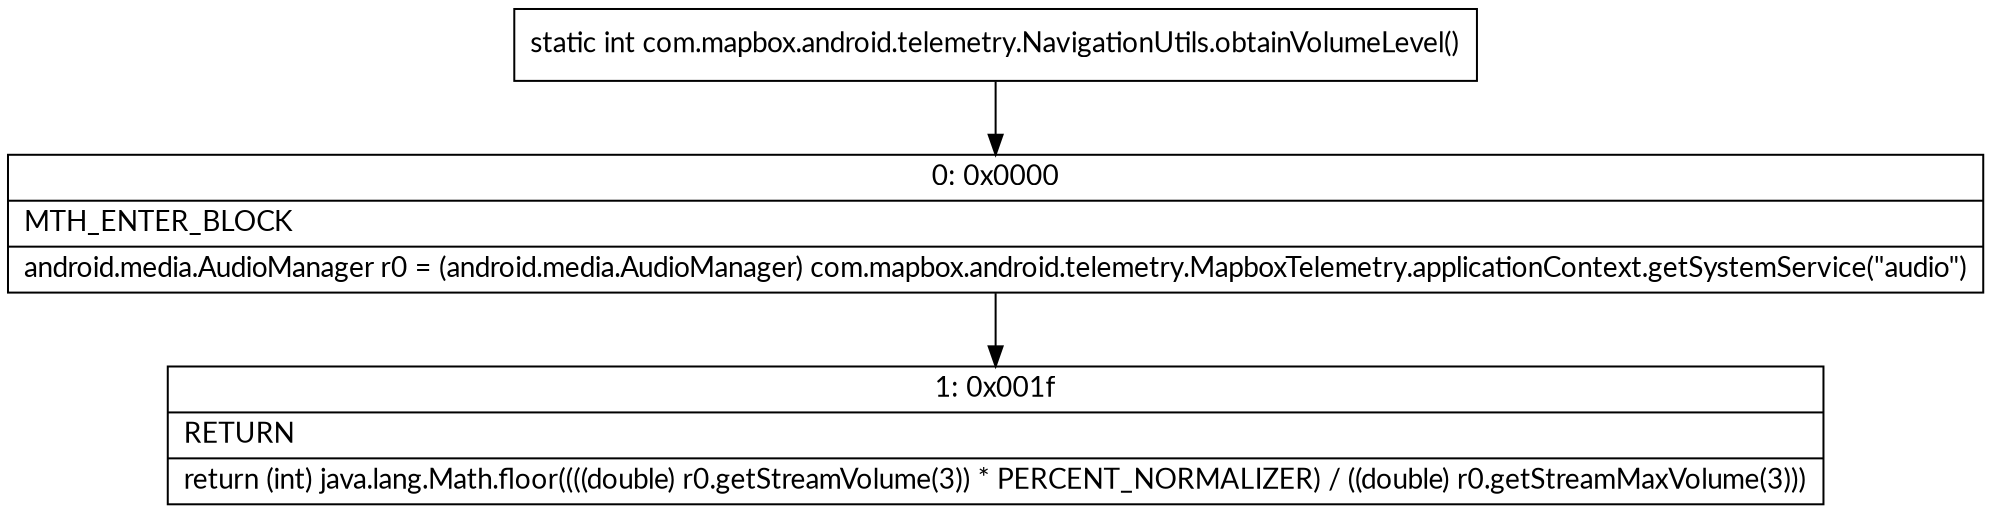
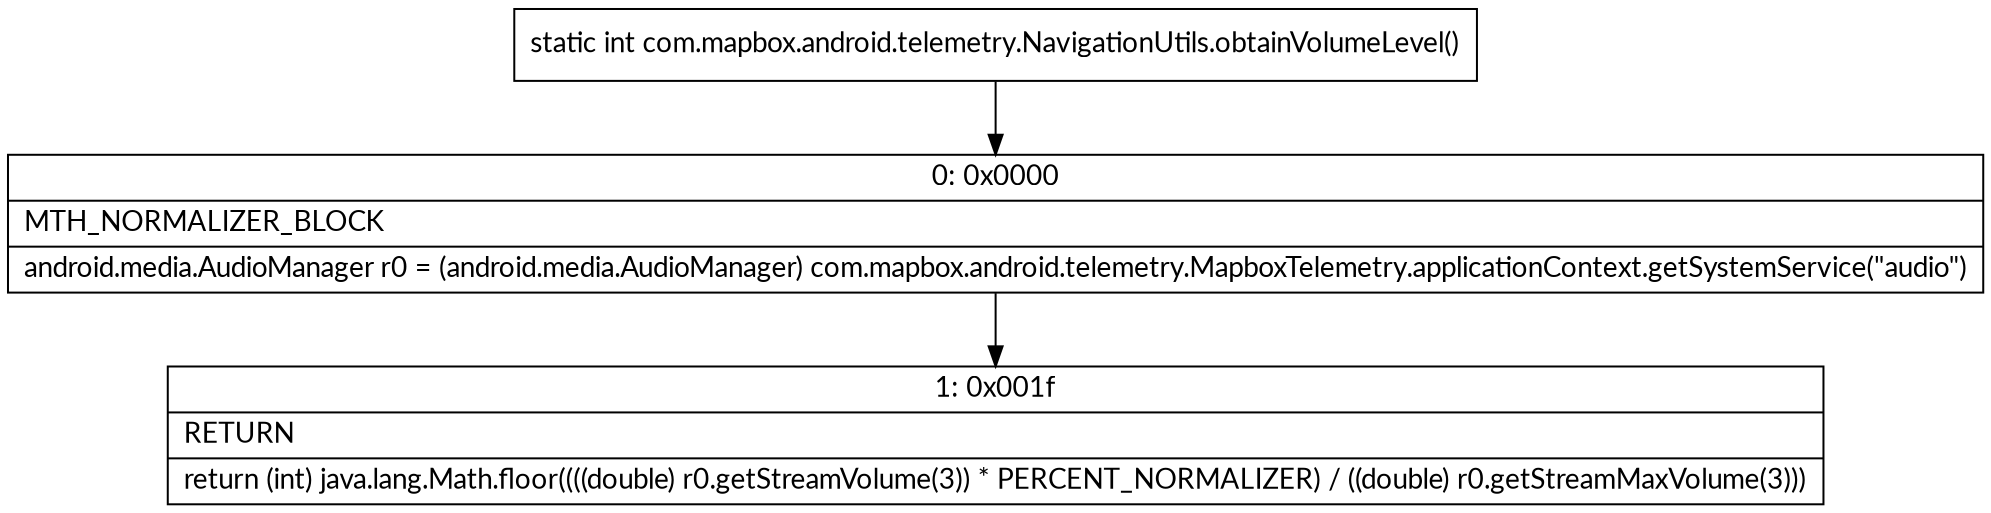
(159, 223) -> (205, 223)
